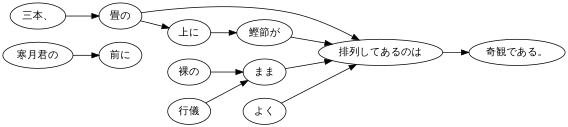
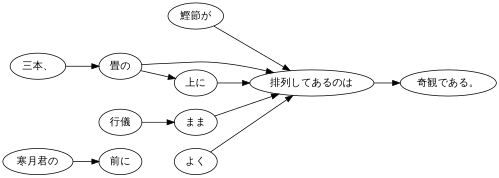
(220, 33) -> (230, 83)
(189, 72) -> none
